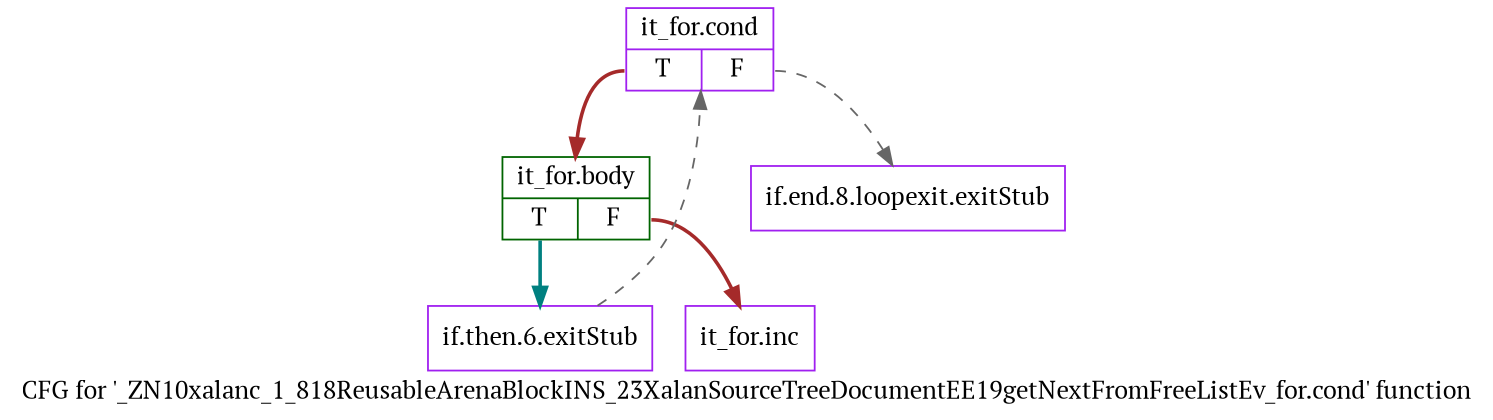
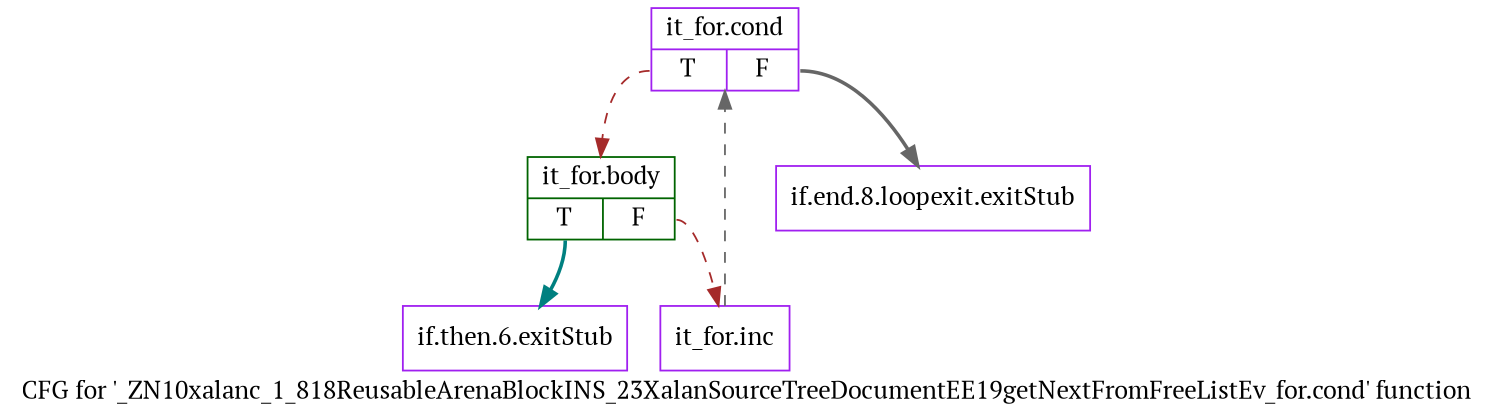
(589, 95) -> (614, 95)
(838, 97) -> (863, 97)
(680, 211) -> (725, 207)
(700, 243) -> (701, 250)
